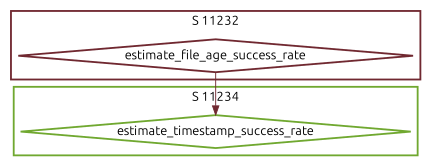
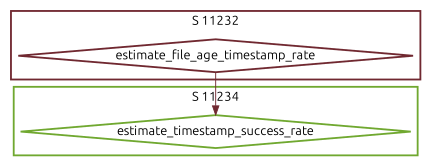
(216, 56) -> (216, 56)
